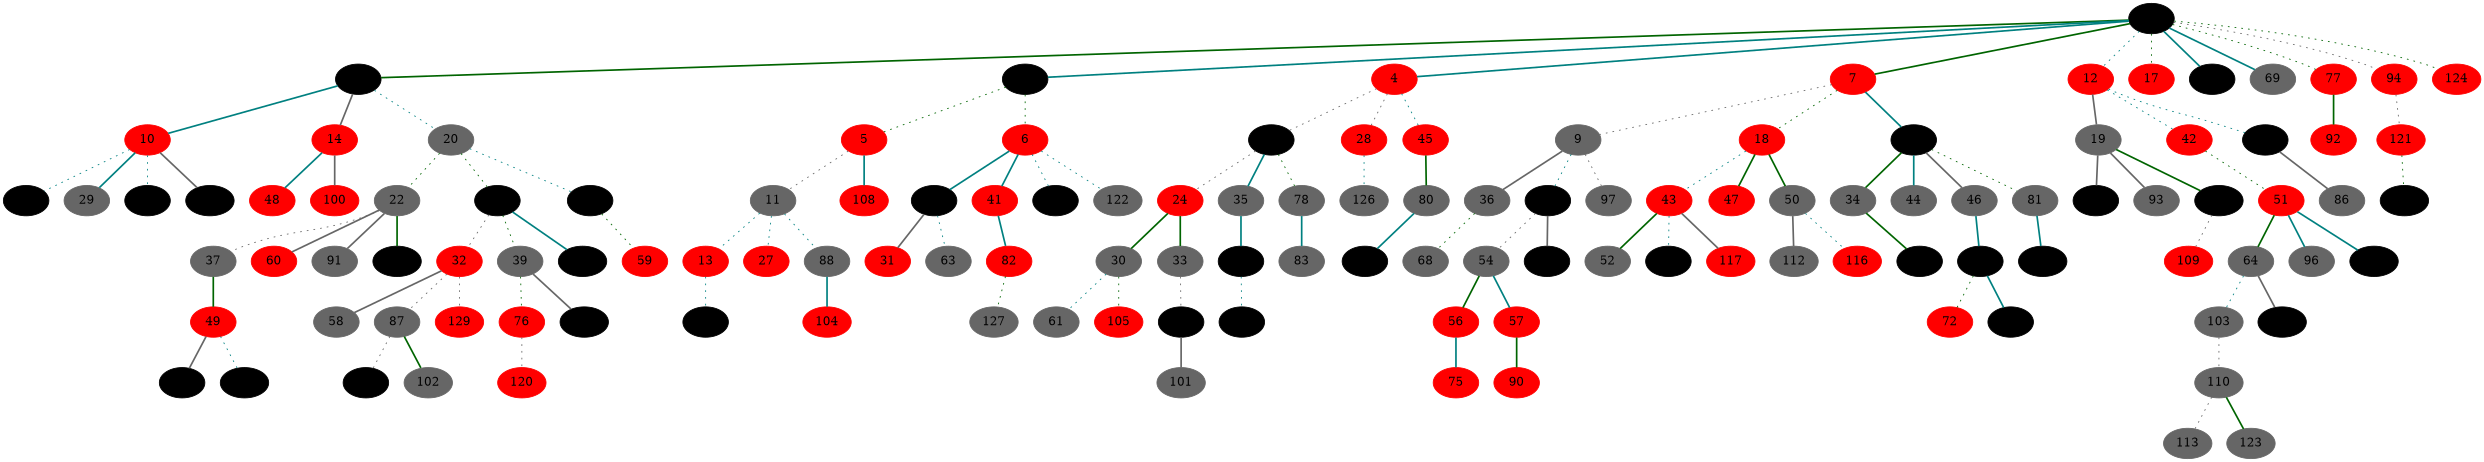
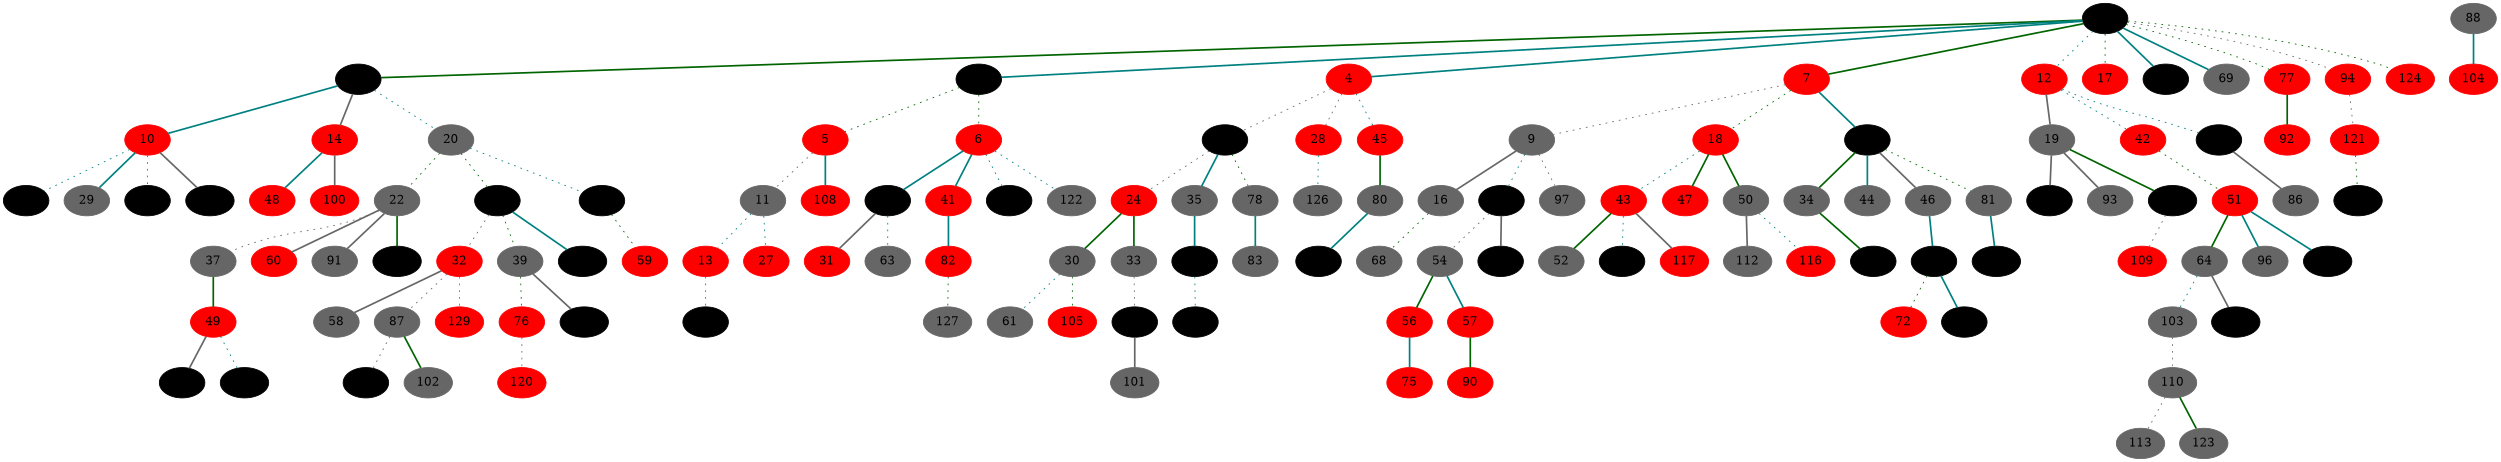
(1487, 201) -> (1441, 201)
(800, 231) -> none
